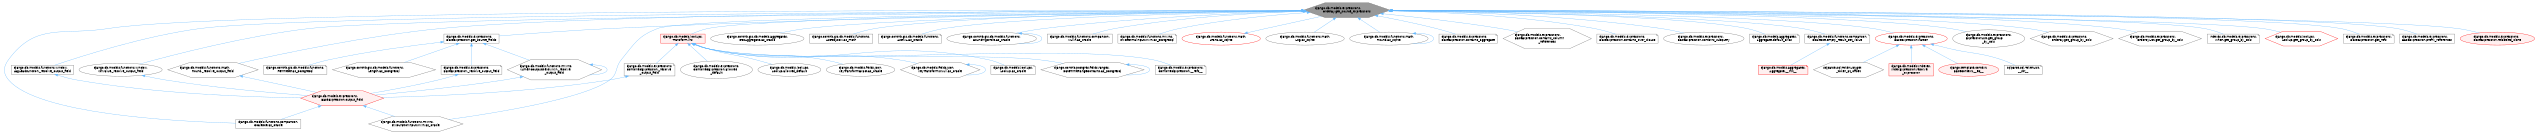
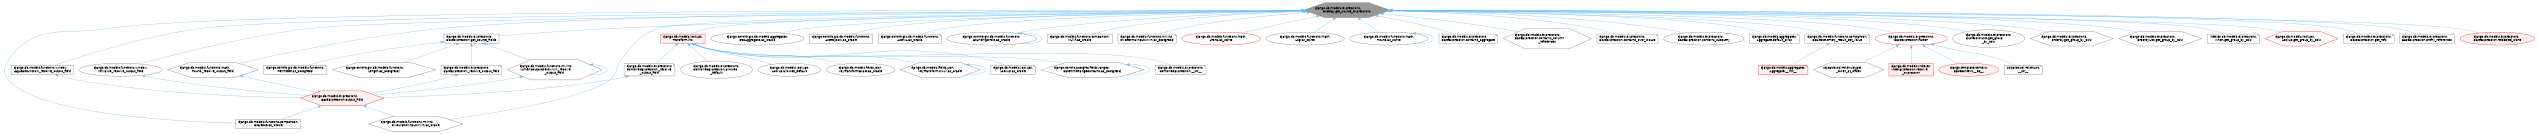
(1284, 24) -> (1279, 24)
(841, 39) -> (841, 39)
(1181, 70) -> (1181, 70)
